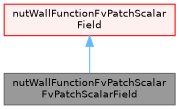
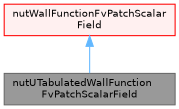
(90, 89) -> (90, 89)
